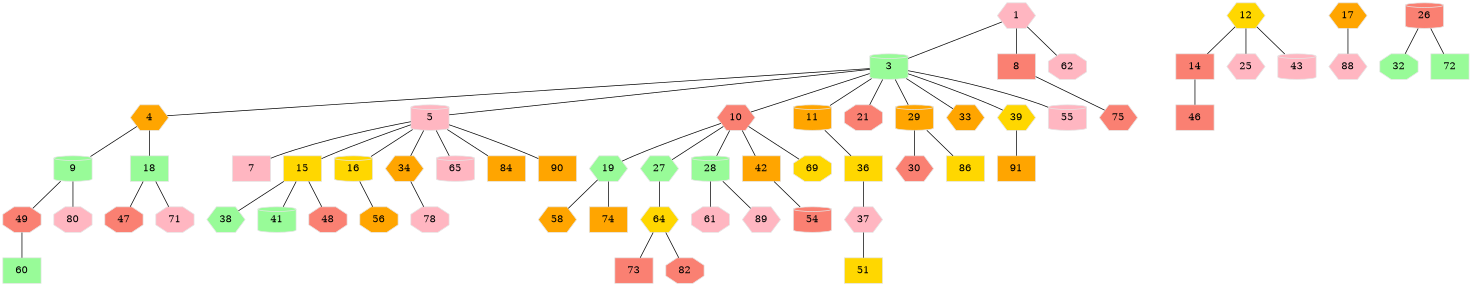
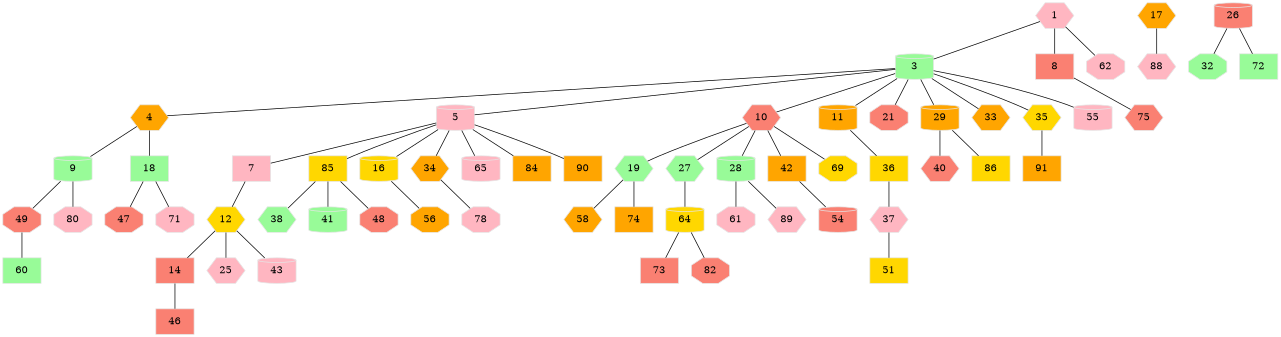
(1016, 118) -> (1042, 118)
(302, 169) -> (328, 169)
(914, 169) -> (940, 169)
none -> (239, 194)
(659, 220) -> (685, 220)
